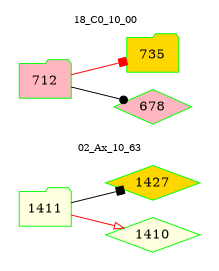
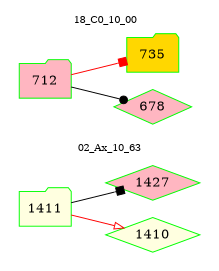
(153, 183) -> (153, 183)
